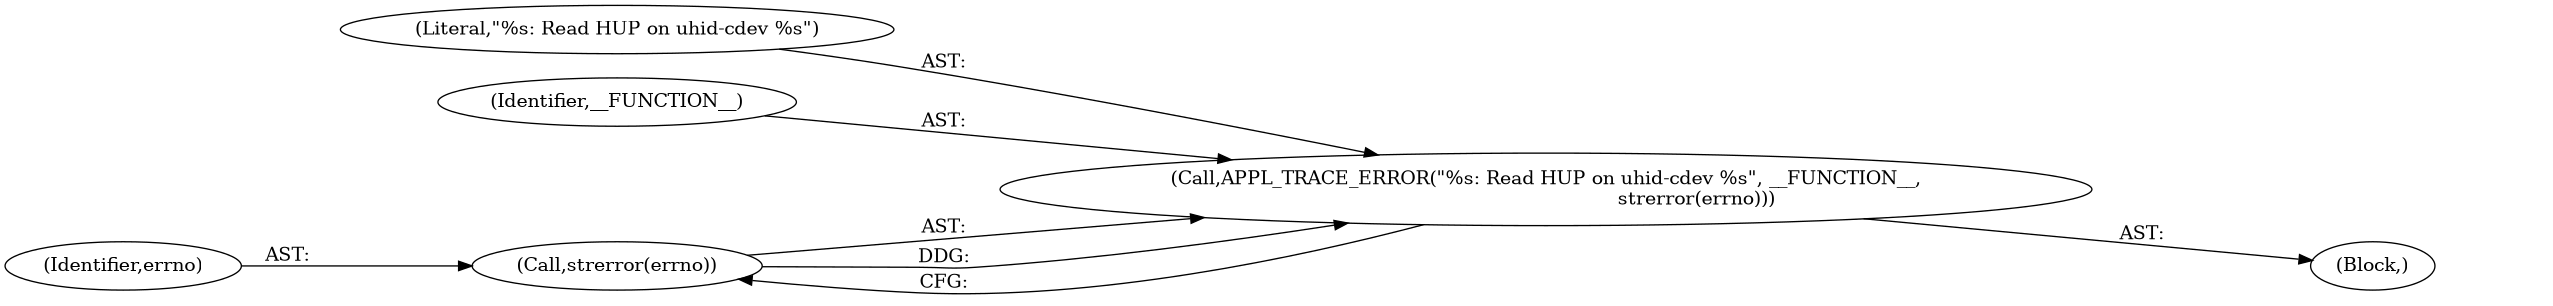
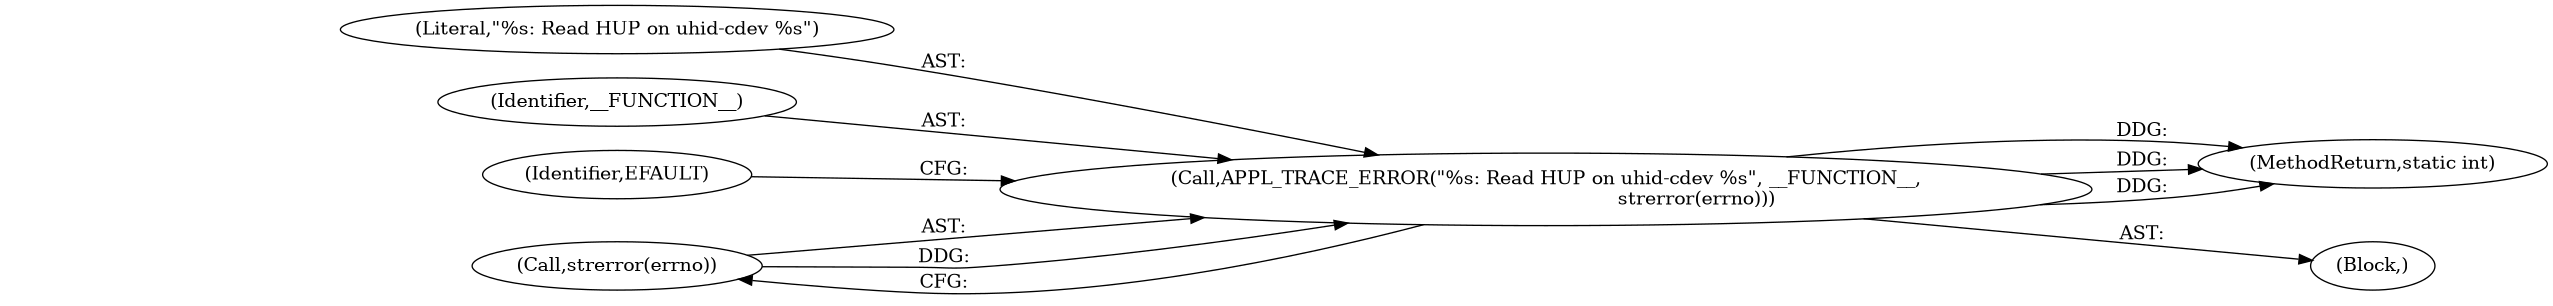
none -> (2373, 164)
none -> (617, 175)
(123, 266) -> none
